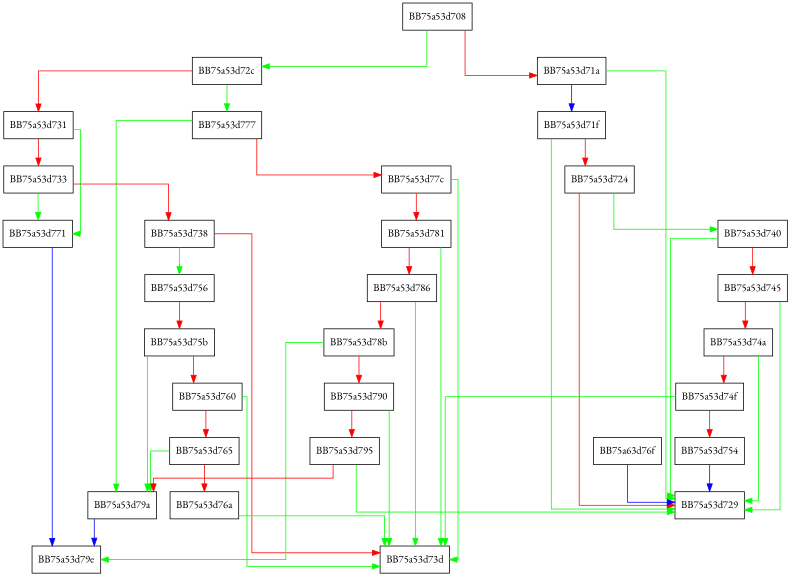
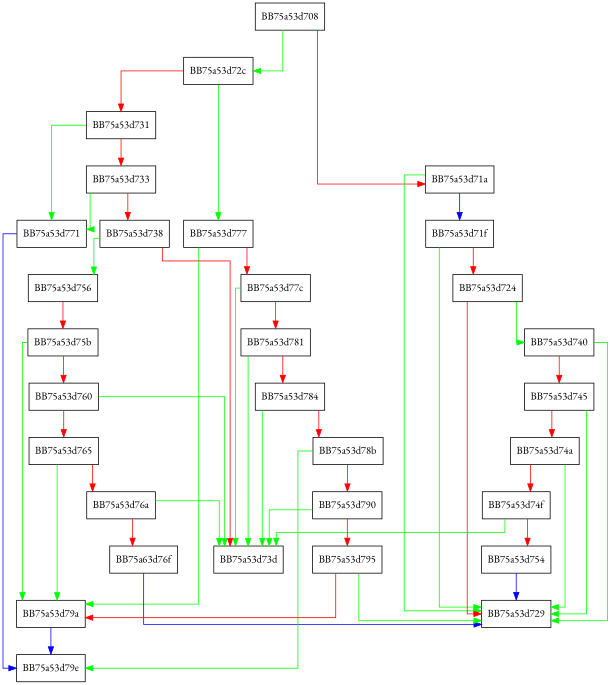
(402, 288) -> (290, 397)
none -> (133, 529)
